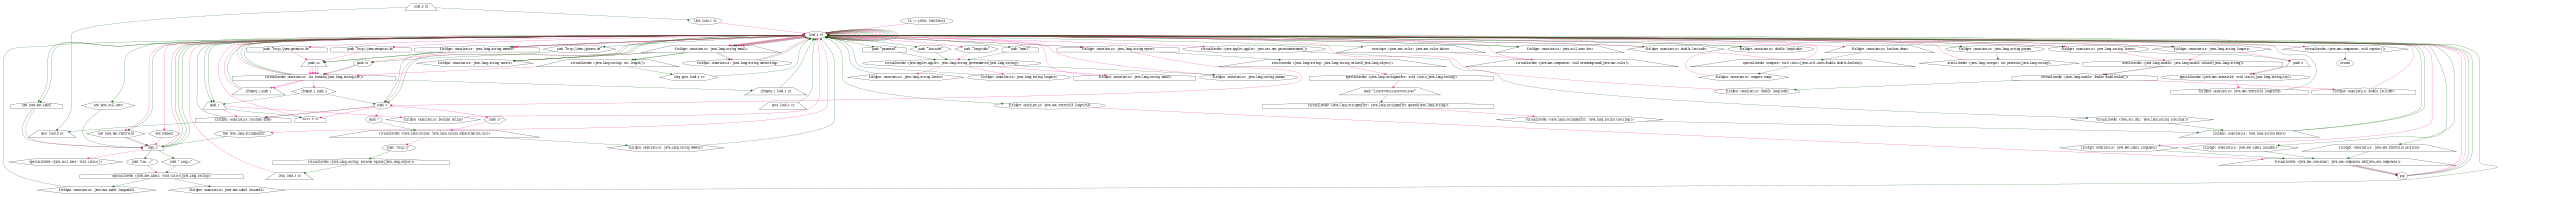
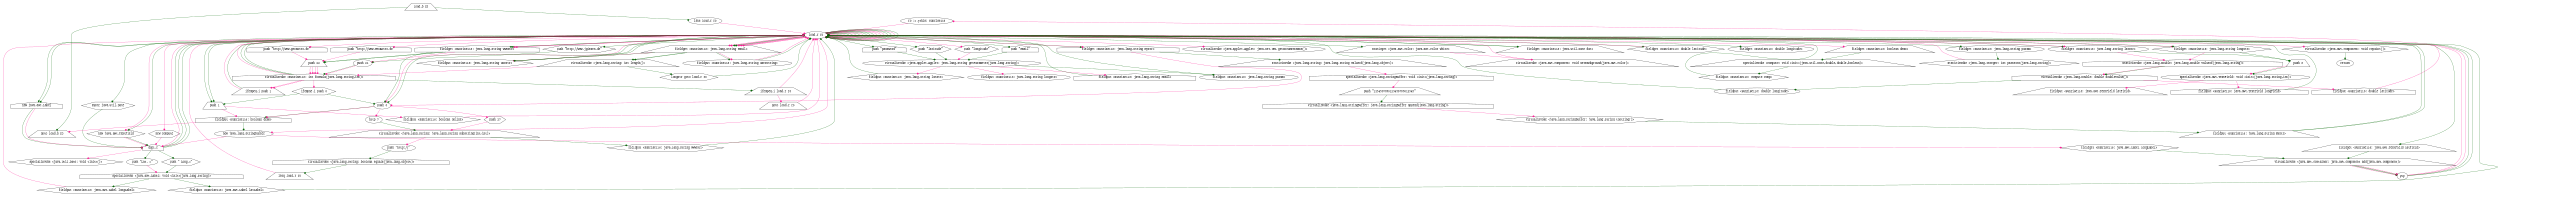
(1409, 37) -> (1409, 37)
(458, 38) -> (243, 126)
(1287, 38) -> none
(1653, 38) -> (1737, 29)
(1801, 39) -> (1165, 145)
(969, 40) -> (969, 40)
(167, 41) -> (167, 41)
(775, 42) -> (775, 42)
(1302, 42) -> (1302, 42)
(1051, 50) -> (1051, 50)
(2258, 55) -> (2258, 55)
(799, 66) -> (799, 66)
(898, 69) -> none
(812, 75) -> (812, 75)
(689, 77) -> (689, 77)
none -> (2090, 91)
none -> (779, 98)
(108, 106) -> (108, 106)
(1050, 106) -> none
(310, 120) -> none
(374, 120) -> (374, 120)
(2142, 120) -> none
(140, 126) -> (140, 126)
(195, 141) -> (195, 141)
(2240, 148) -> none
